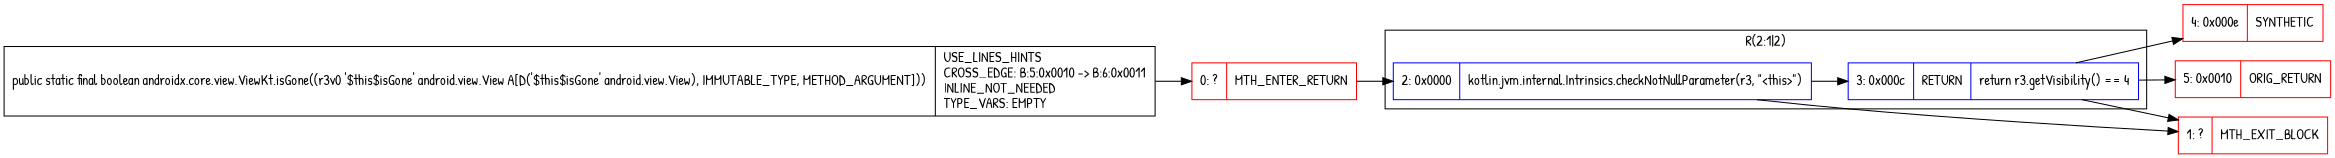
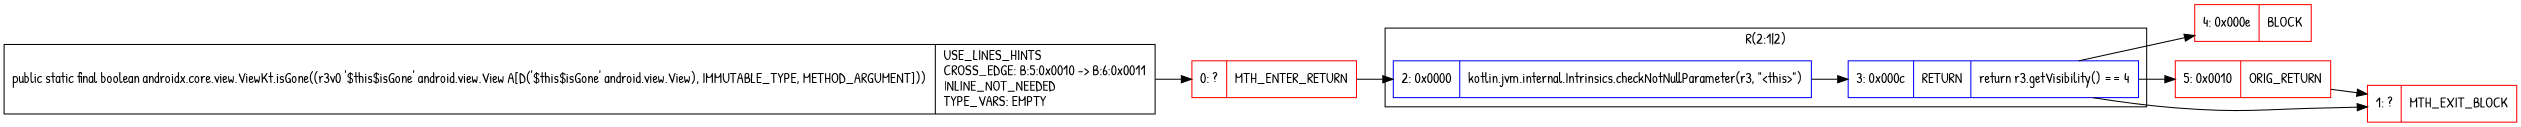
(2285, 22) -> (2285, 22)
(1962, 118) -> (2344, 91)
